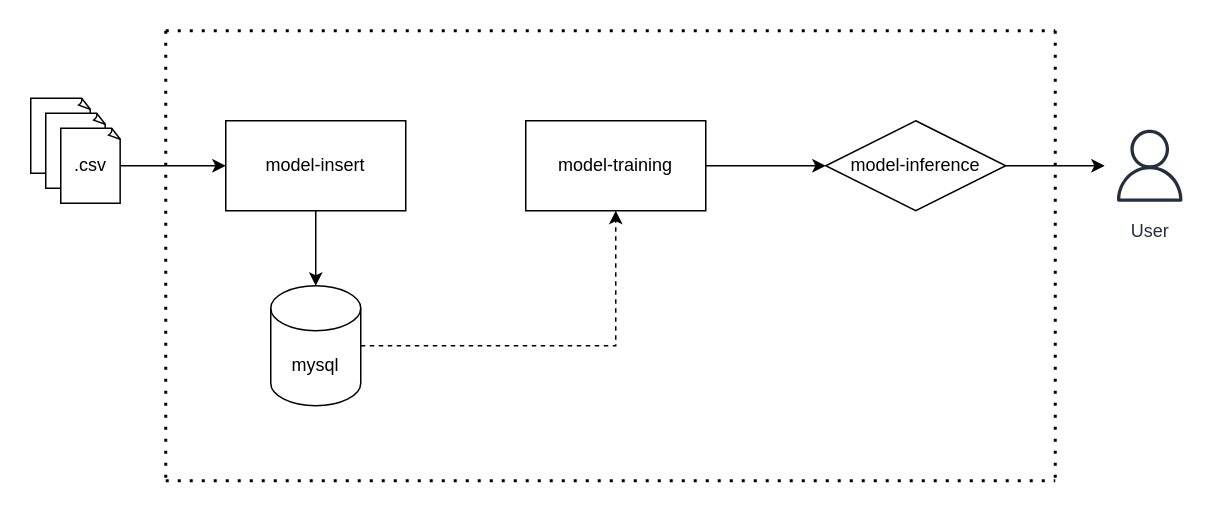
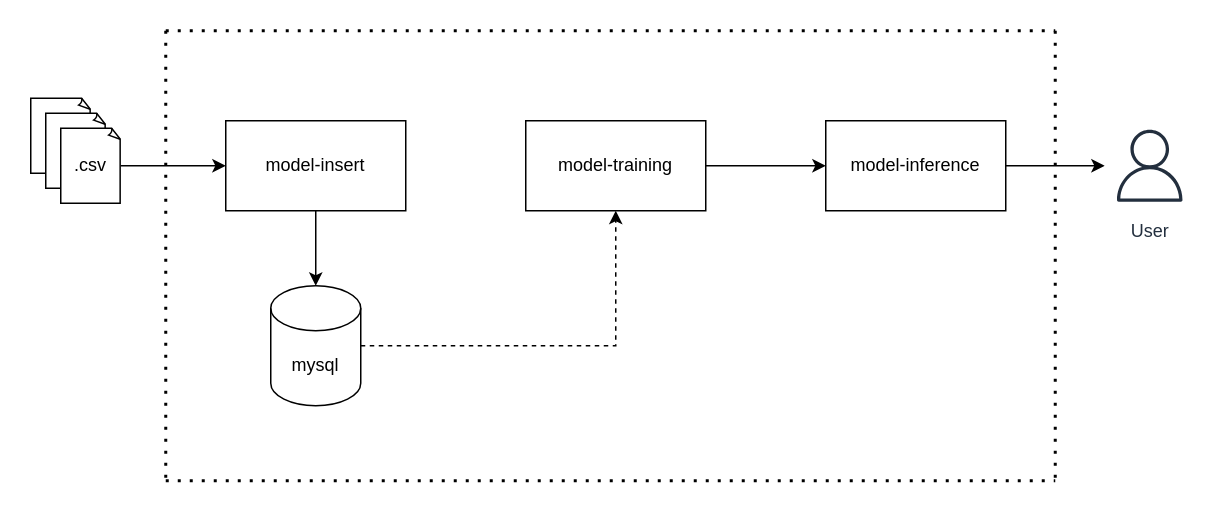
(916, 166) -> (916, 166)
